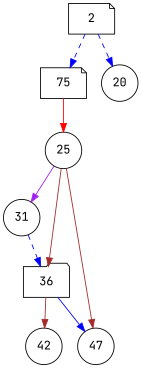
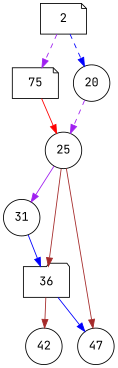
(79, 47) -> (51, 47)
none -> (79, 113)
(33, 247) -> (33, 247)
